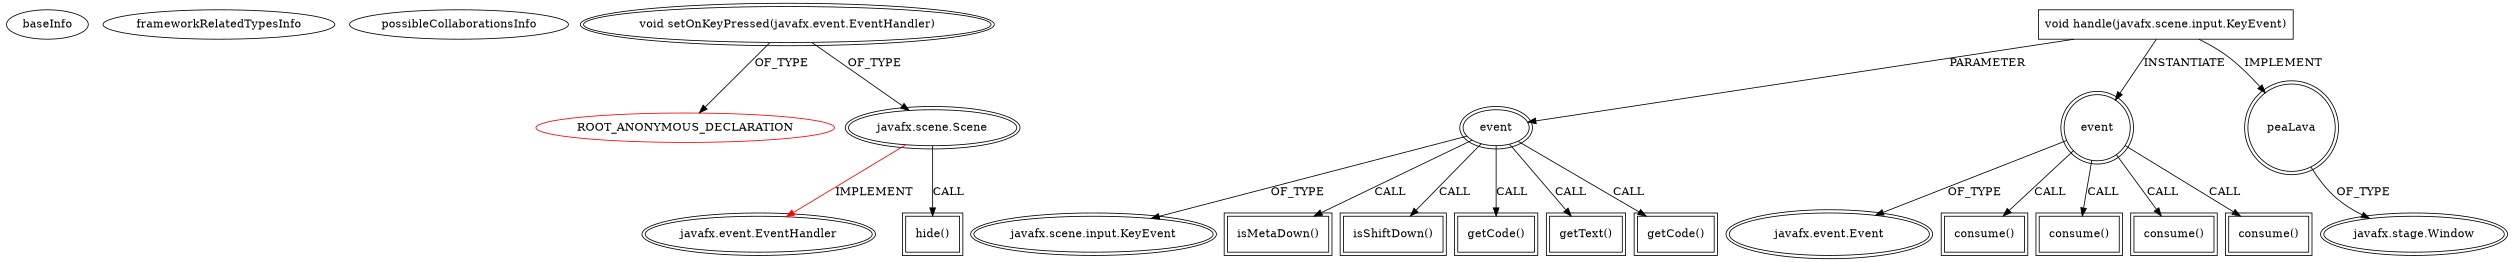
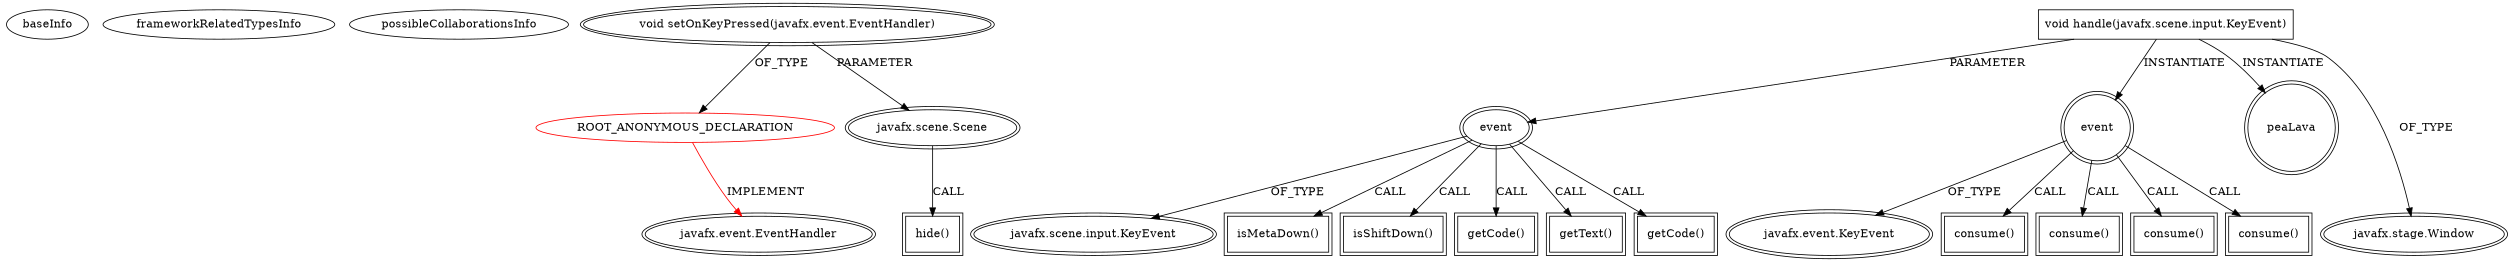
(875, 63) -> (875, 63)
(2283, 63) -> (2283, 63)
(849, 179) -> (713, 177)
(2333, 195) -> (2366, 100)
(1829, 234) -> (1829, 234)
